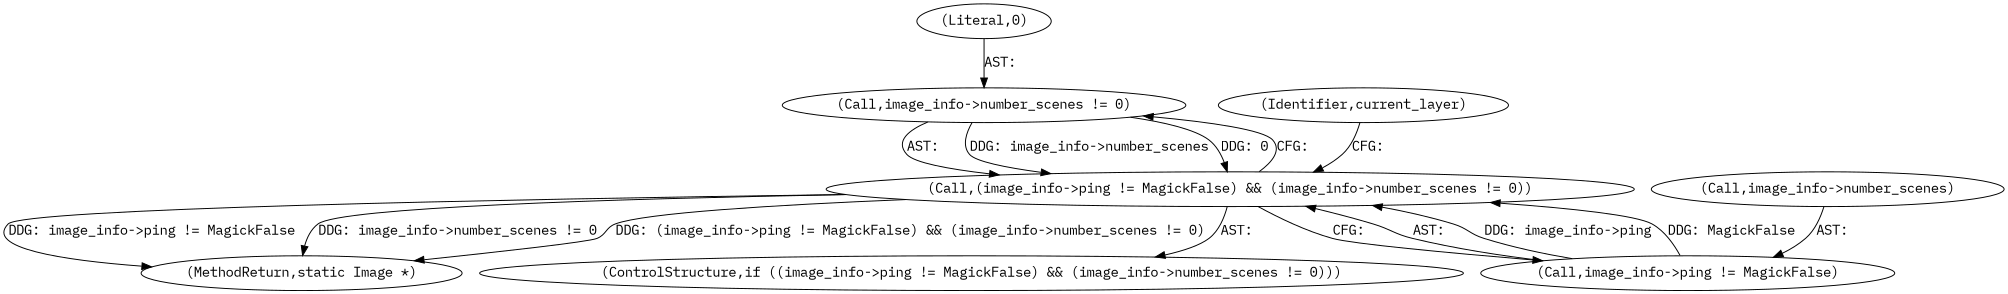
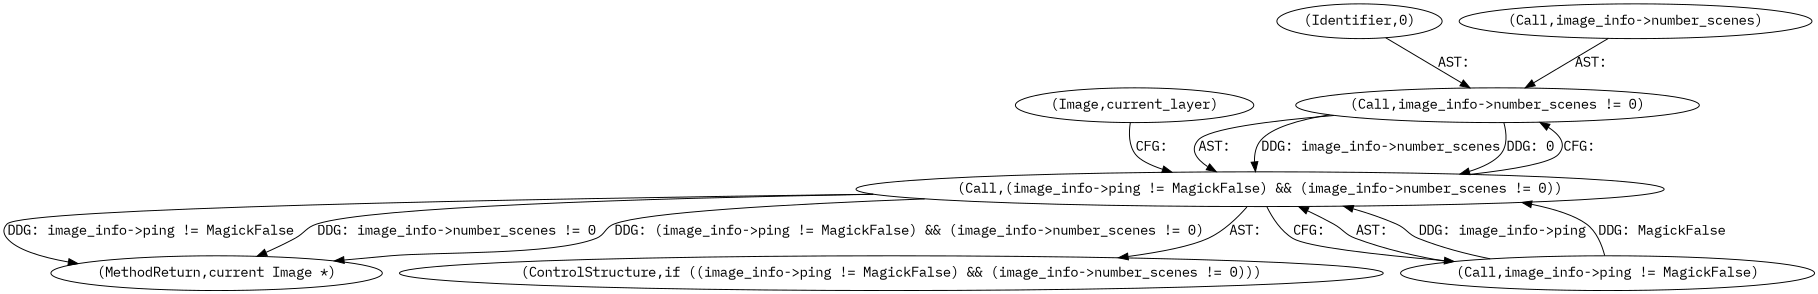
(984, 21) -> (1359, 21)
(1363, 105) -> (1135, 105)
(1809, 235) -> (1571, 61)
(302, 273) -> (217, 273)
